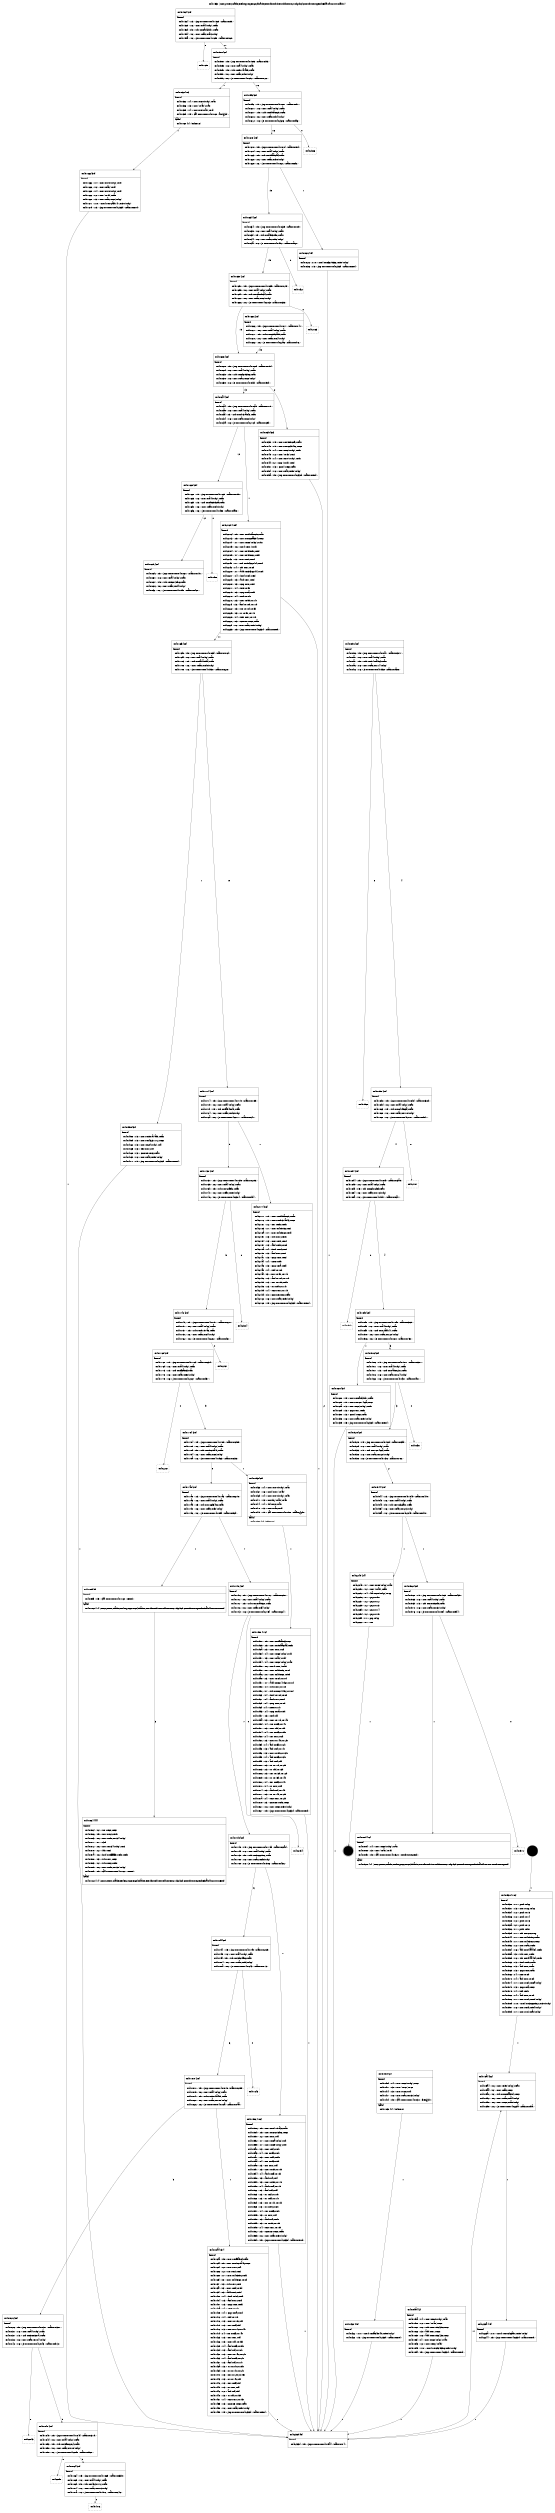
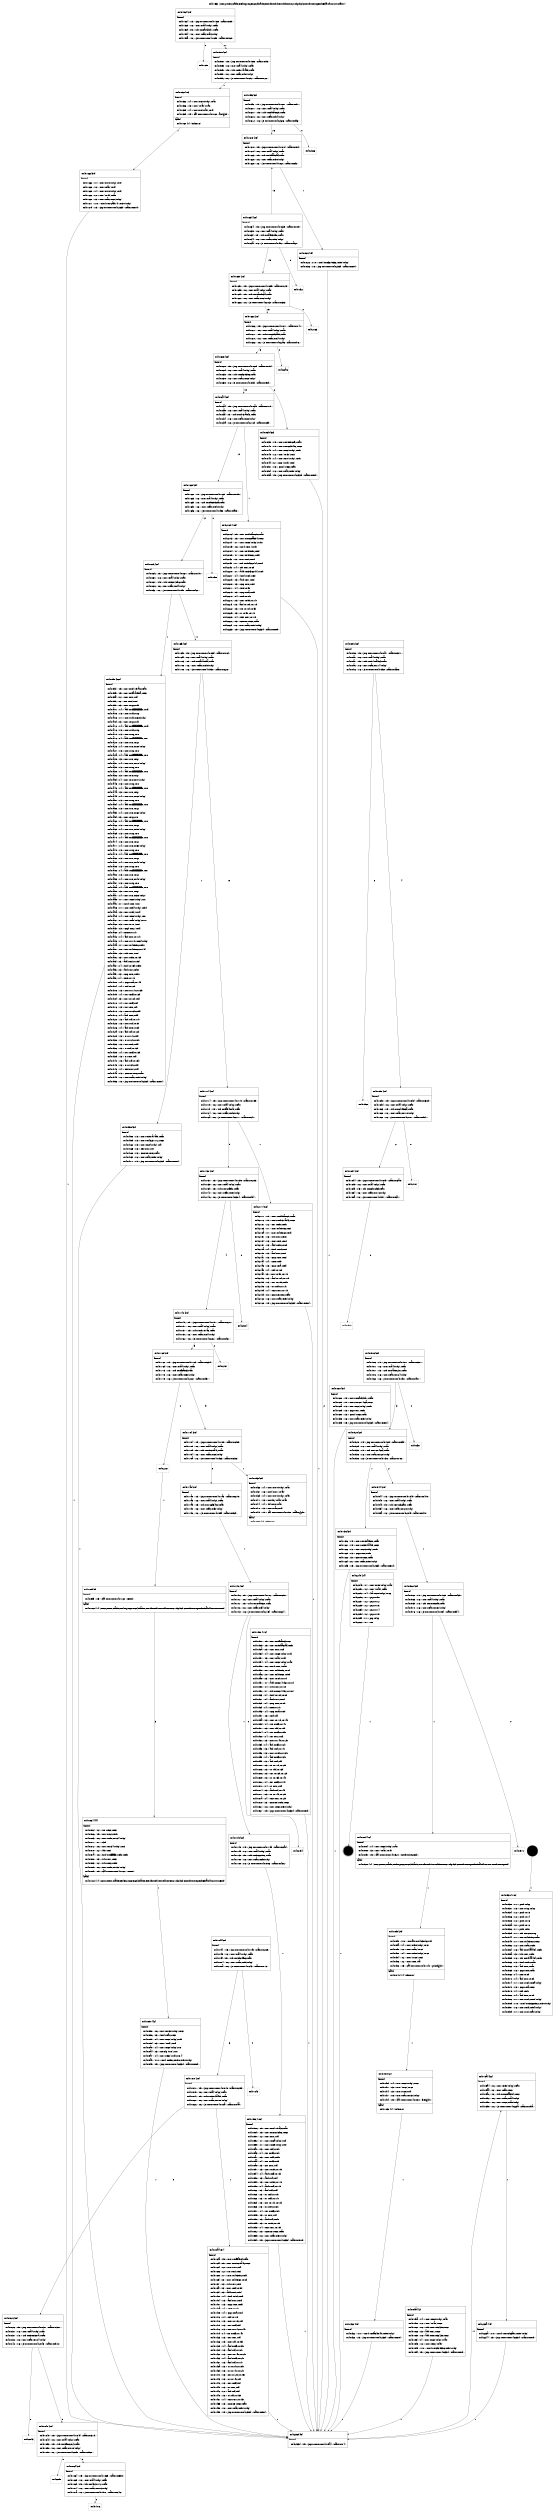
(256, 86) -> none
(268, 190) -> (272, 191)
(236, 329) -> (266, 309)
(260, 350) -> (260, 350)
none -> (283, 370)
(218, 635) -> (187, 617)
none -> (135, 881)
(396, 1144) -> (396, 1144)
(226, 1255) -> (226, 1255)
(385, 1326) -> none
none -> (194, 1345)
(402, 1547) -> none
none -> (366, 1549)
(182, 1551) -> (159, 1528)
(290, 1576) -> none
none -> (313, 1868)
(250, 1902) -> none
none -> (416, 1954)
none -> (171, 2043)
(513, 2044) -> none
